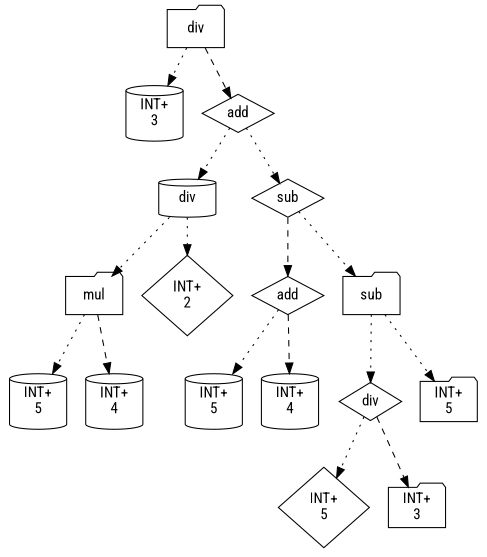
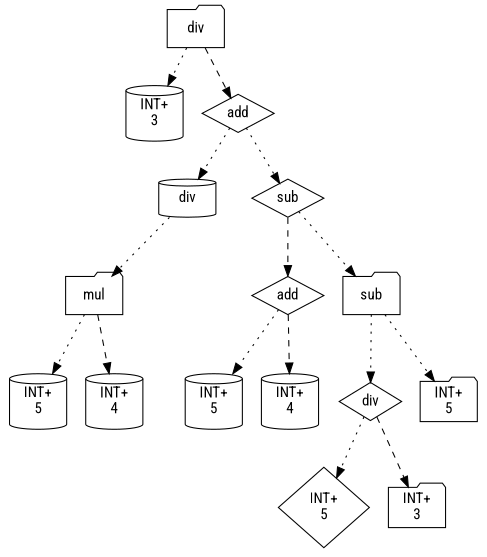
(187, 296) -> none
